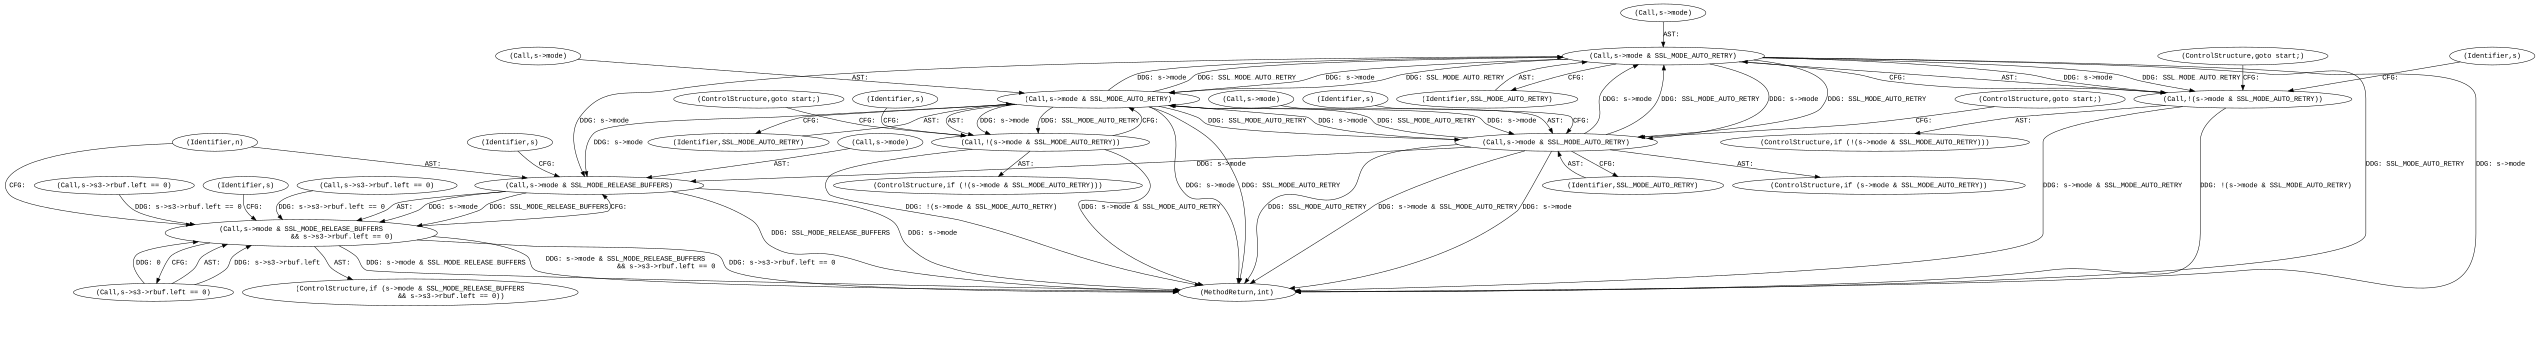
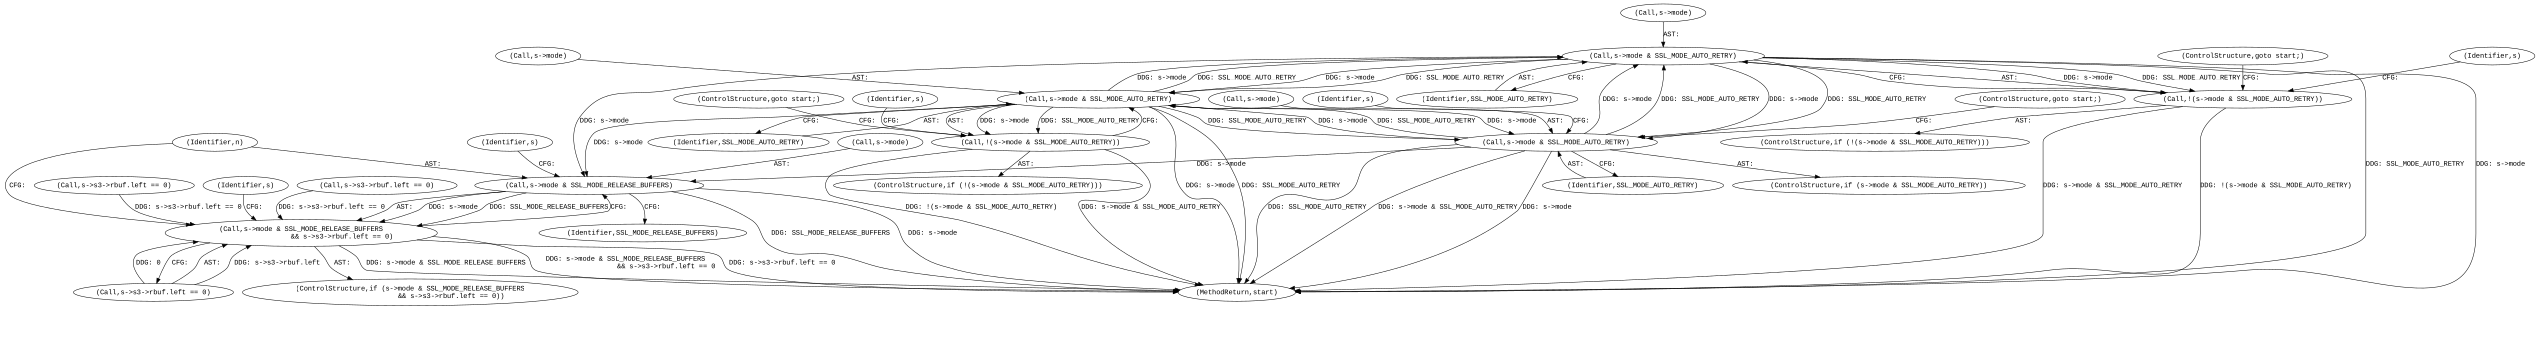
none -> (643, 233)
(1237, 292) -> (1237, 292)
